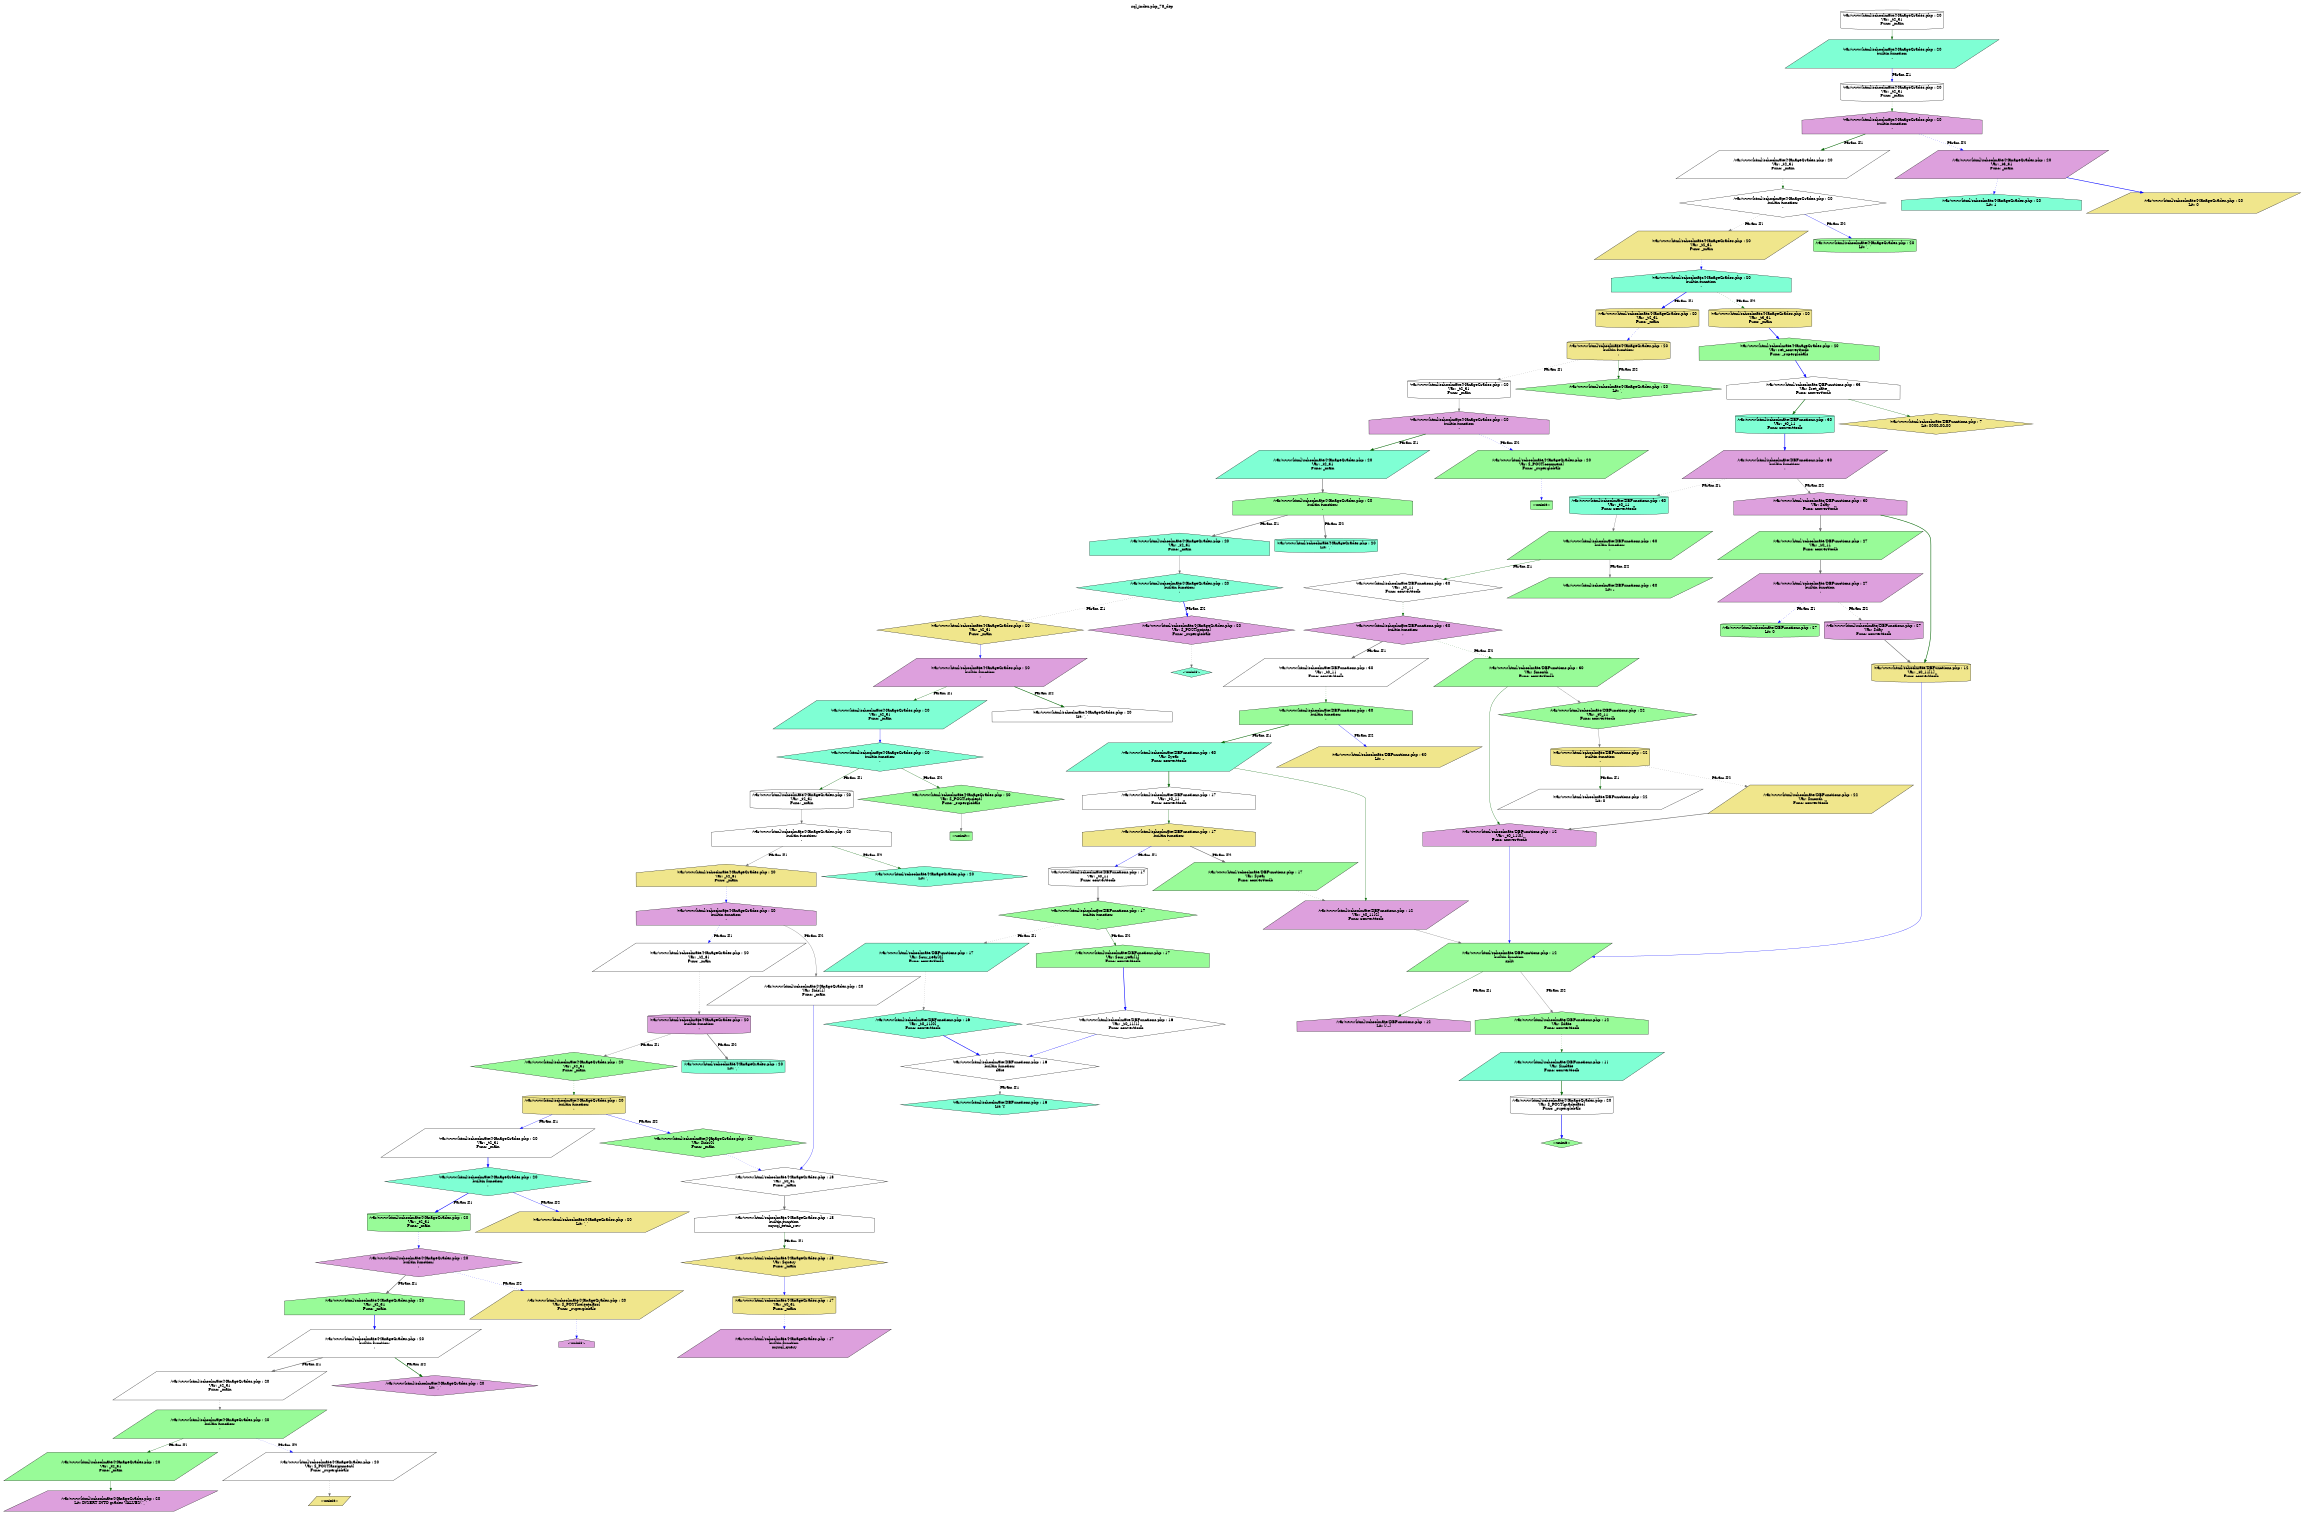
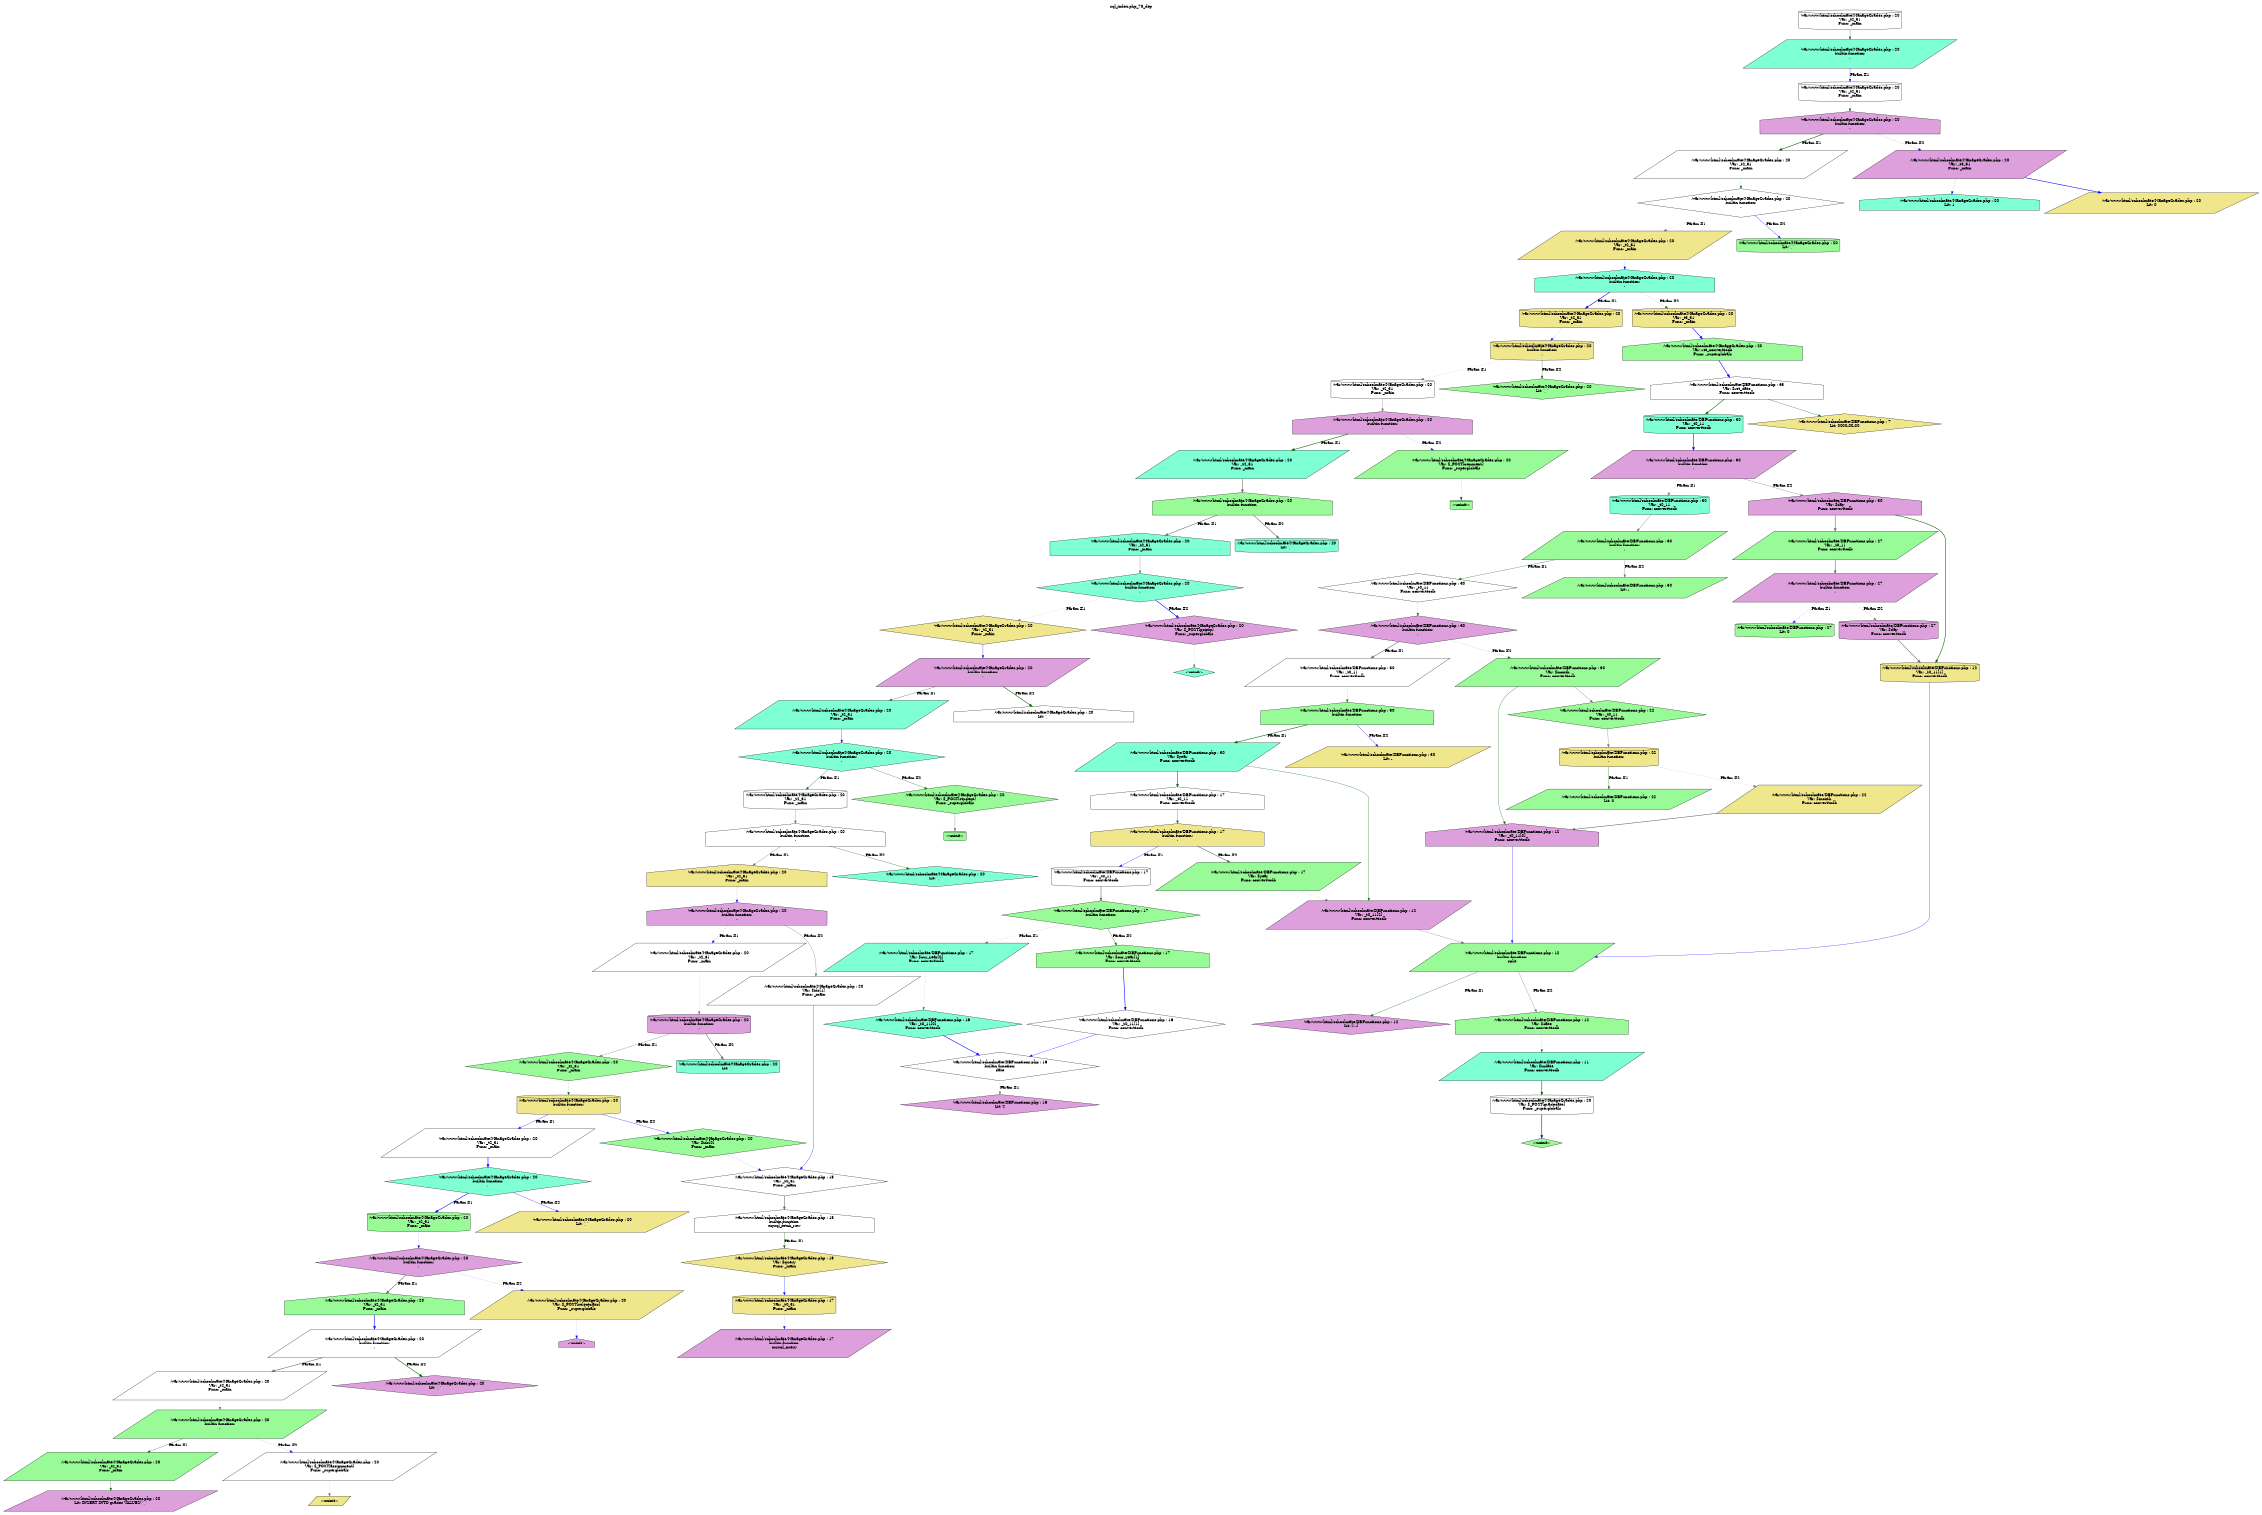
(1600, 799) -> (1609, 799)
(1384, 1024) -> (1351, 1024)
(1000, 1105) -> (1000, 1105)
